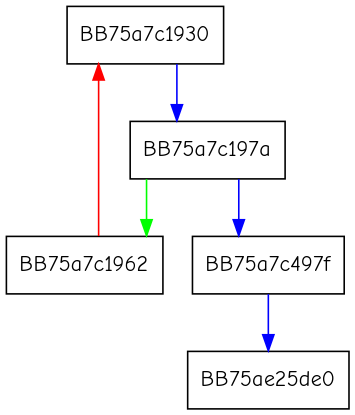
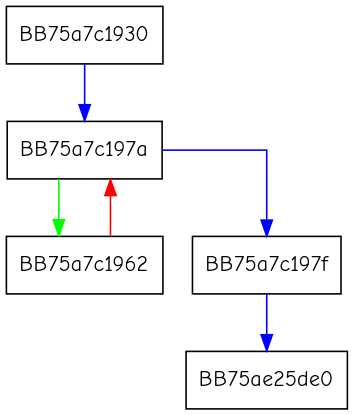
(99, 158) -> (110, 216)
(268, 265) -> (267, 265)
